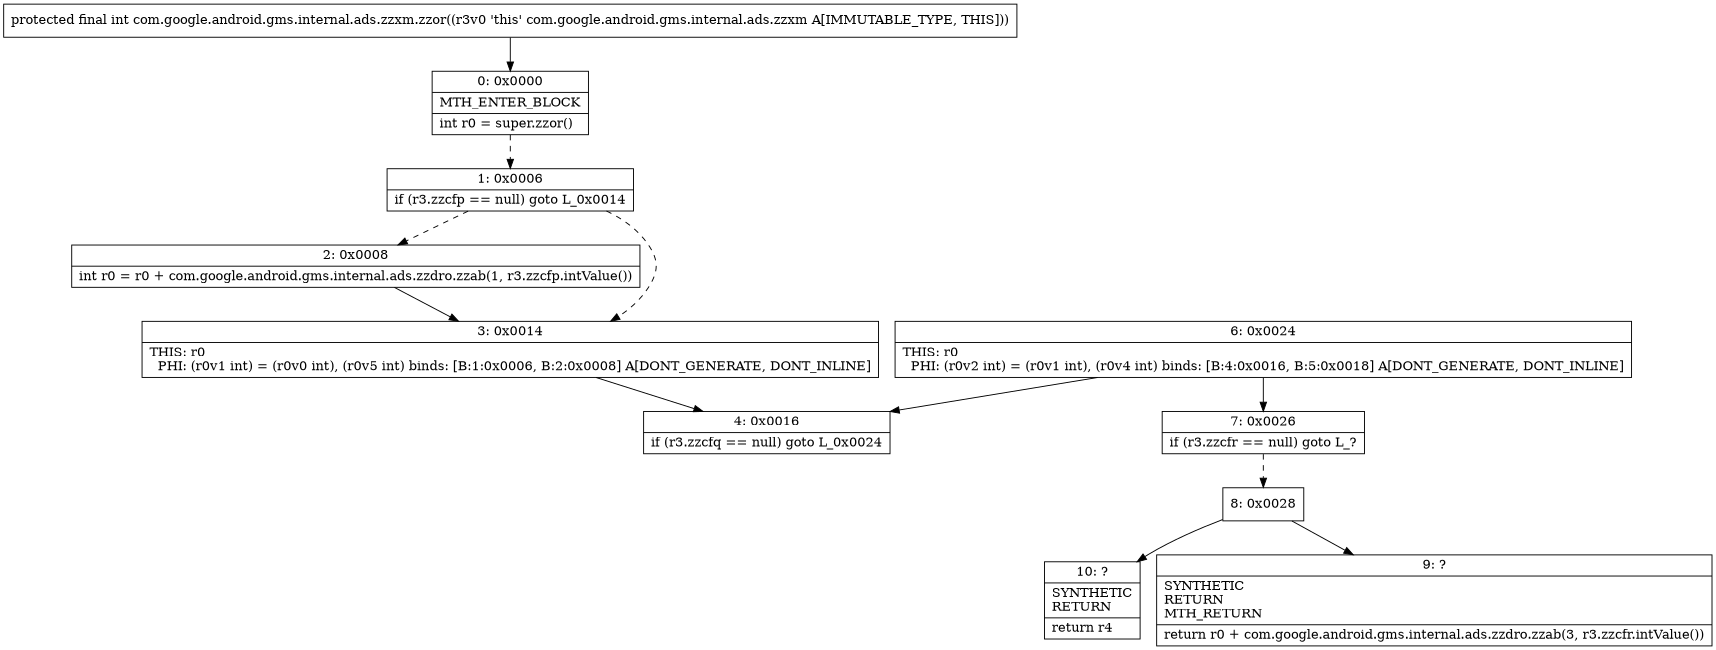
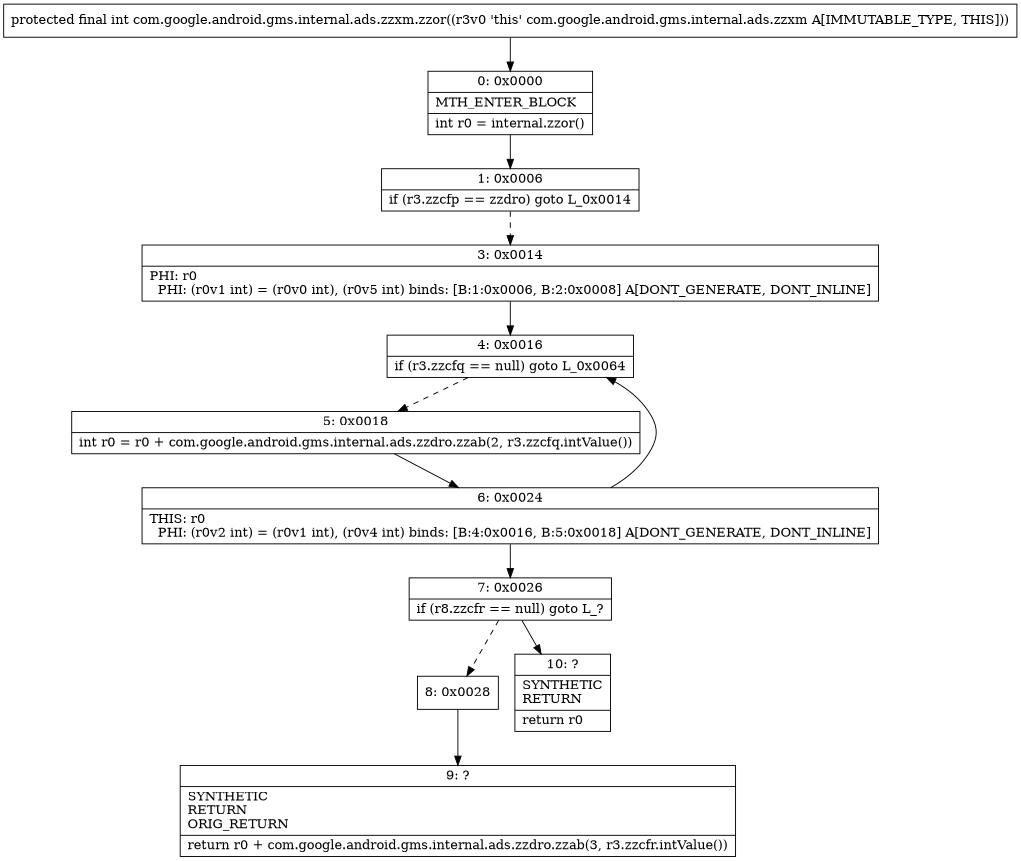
(506, 124) -> (510, 124)
(510, 147) -> (510, 147)
(510, 200) -> (510, 200)
(356, 266) -> none
(180, 353) -> (176, 276)
none -> (356, 433)
(767, 443) -> (510, 366)
(1263, 443) -> (510, 609)
(1183, 536) -> (529, 633)
(1213, 614) -> (238, 824)
(1083, 628) -> (553, 720)
